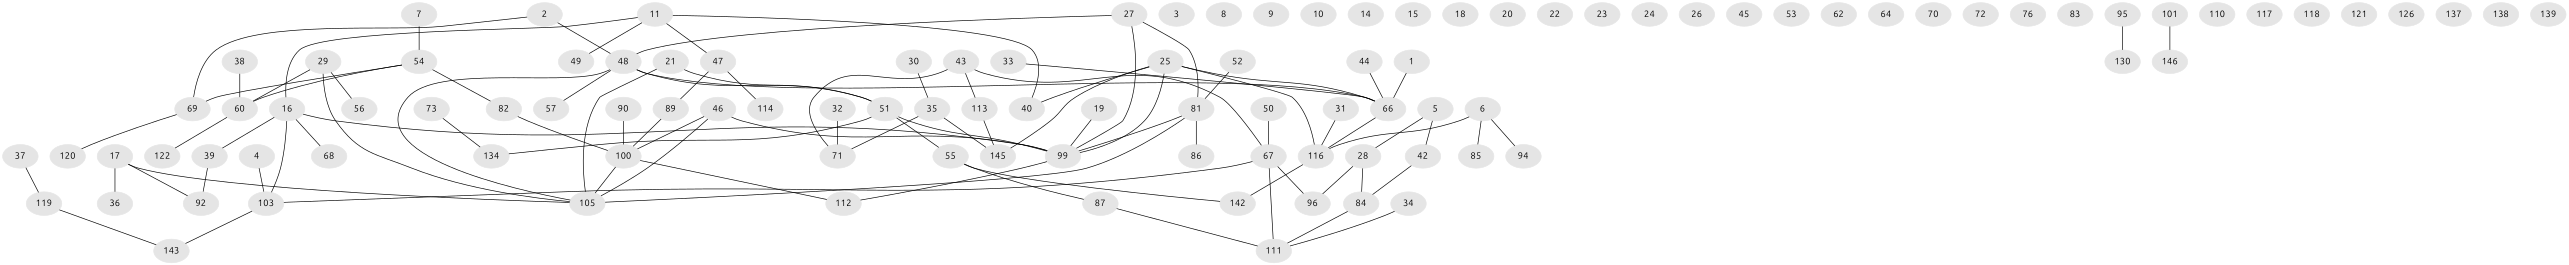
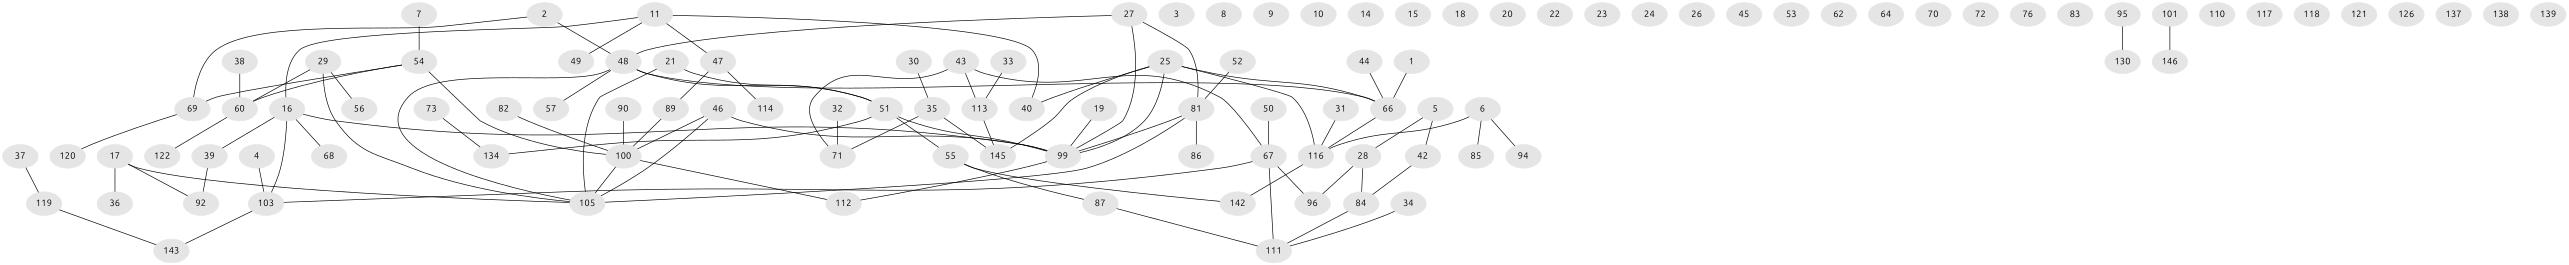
(1192, 79) -> (996, 82)
(462, 85) -> (498, 129)
